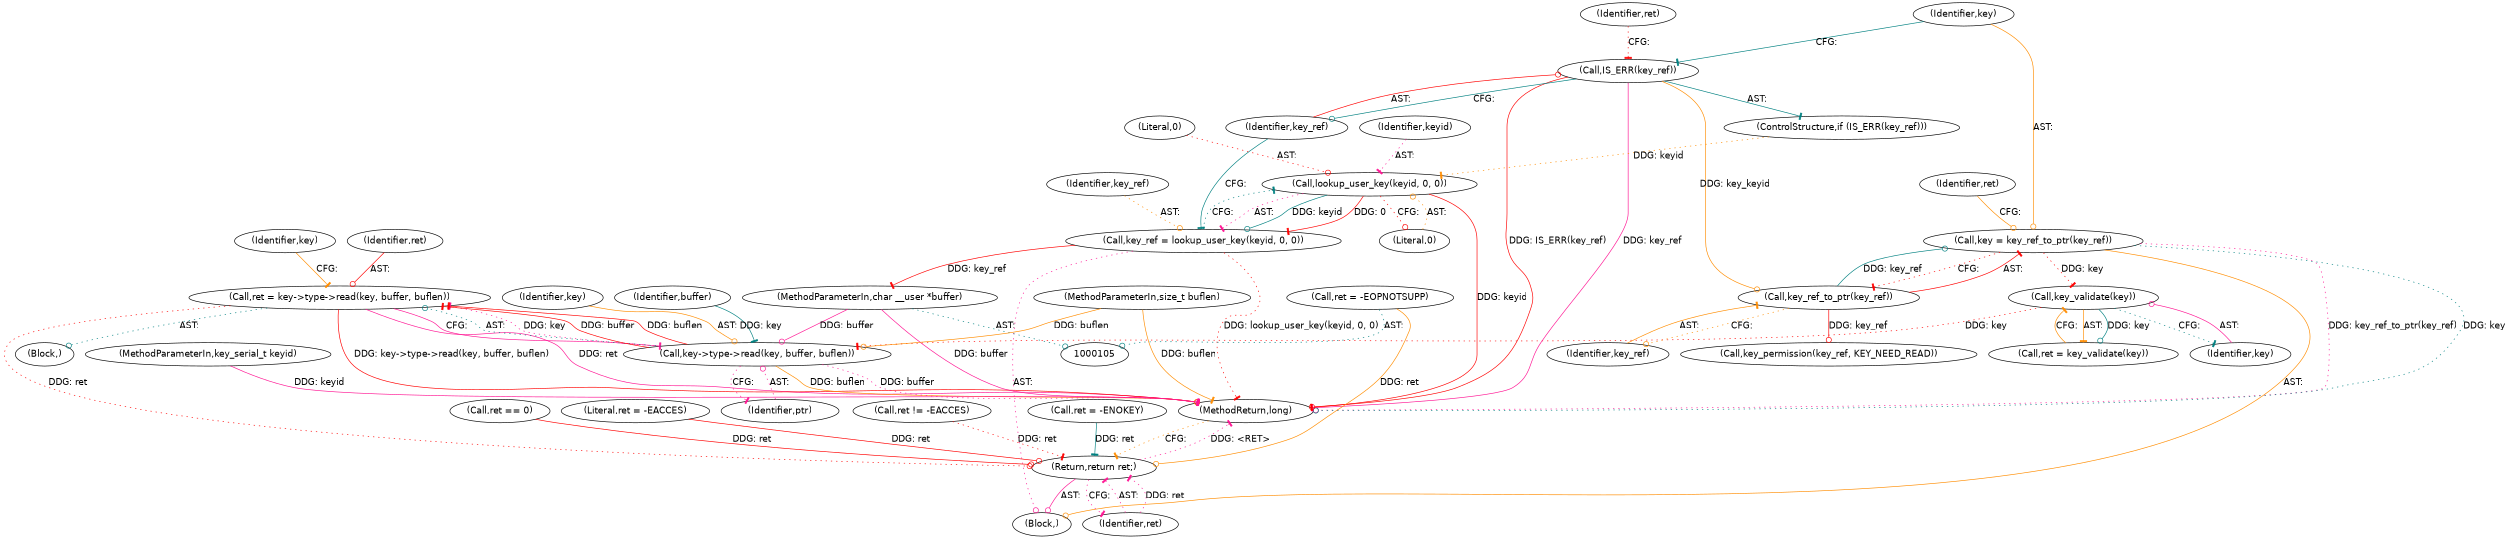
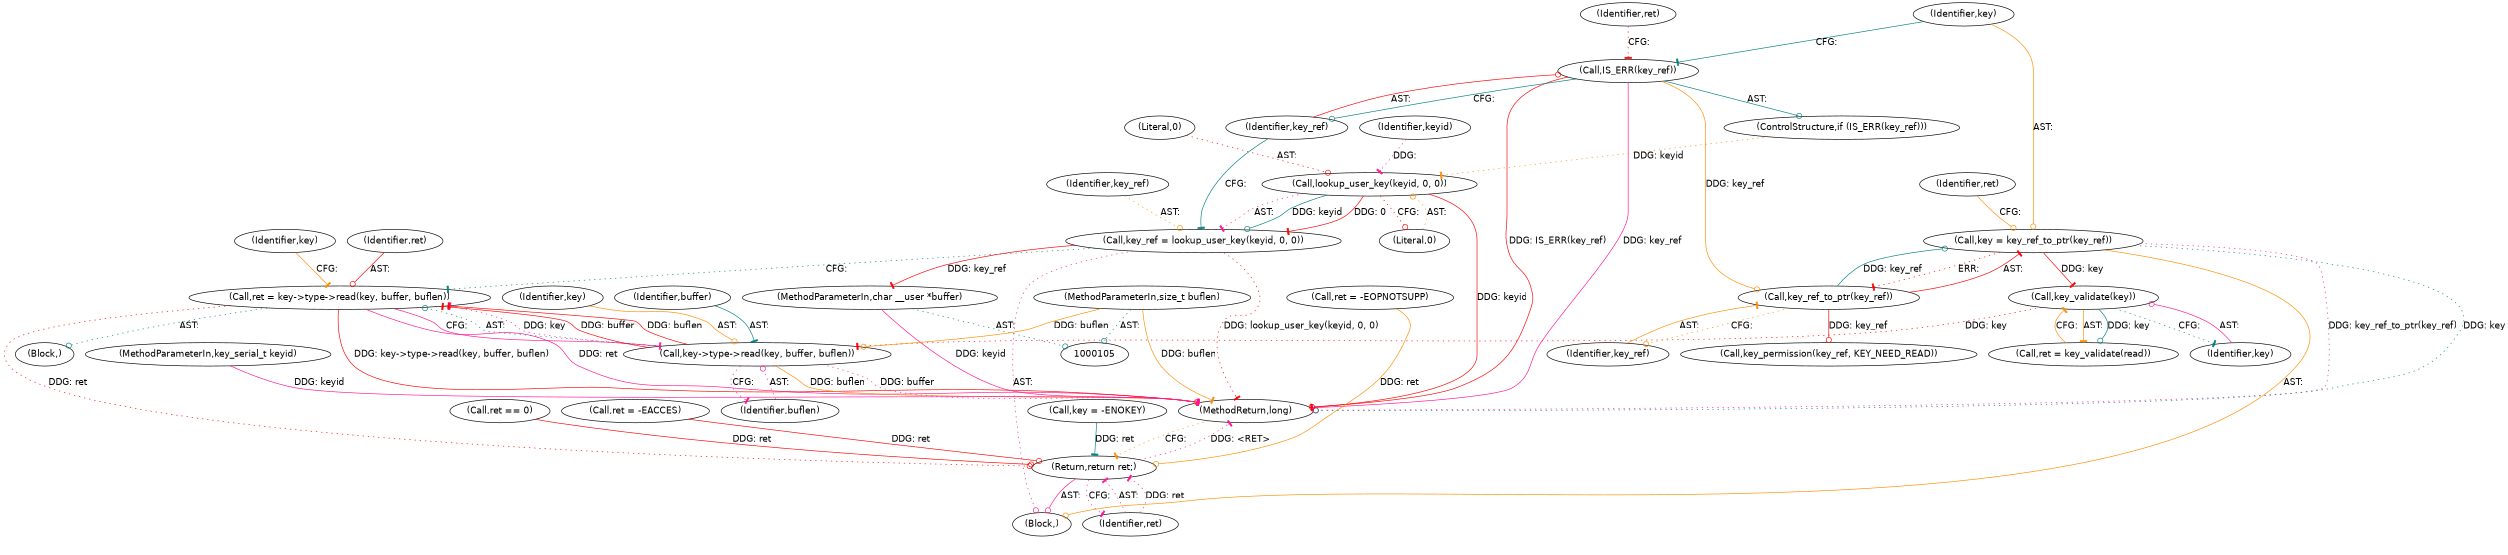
(1732, 98) -> (1732, 98)
(1406, 156) -> (1406, 156)
(1735, 184) -> (1735, 184)
(1229, 199) -> (772, 268)
(2057, 268) -> (2057, 268)
(1970, 269) -> (1970, 269)
(816, 325) -> none
(761, 326) -> (761, 326)
(1265, 343) -> (1118, 324)
(981, 354) -> (981, 354)
(2083, 354) -> (2083, 354)
(635, 411) -> (635, 411)
(780, 411) -> (780, 411)
(922, 411) -> none
(1097, 411) -> (1097, 411)
